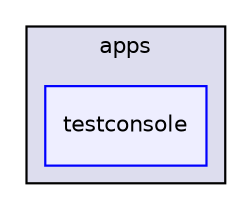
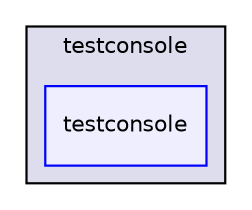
(126, 47) -> (126, 47)
